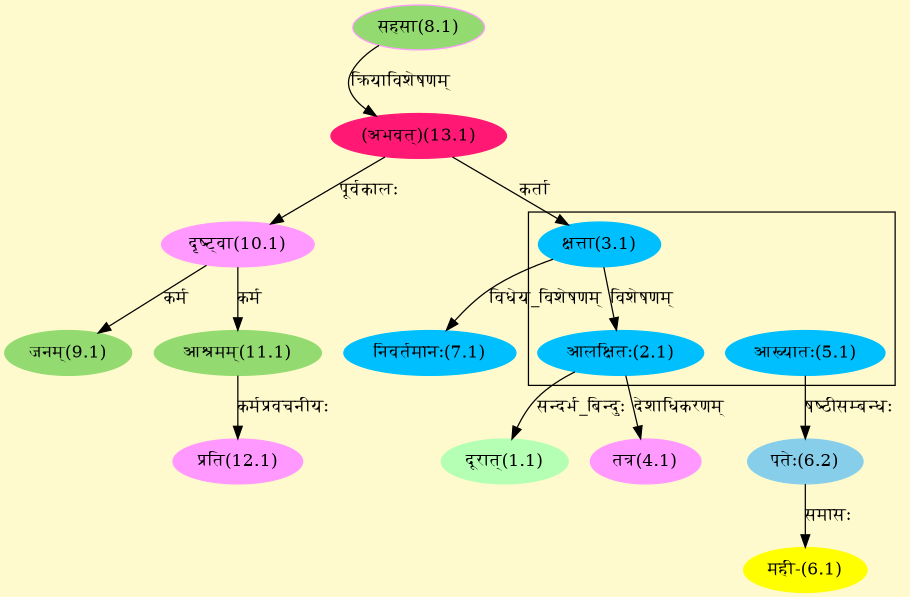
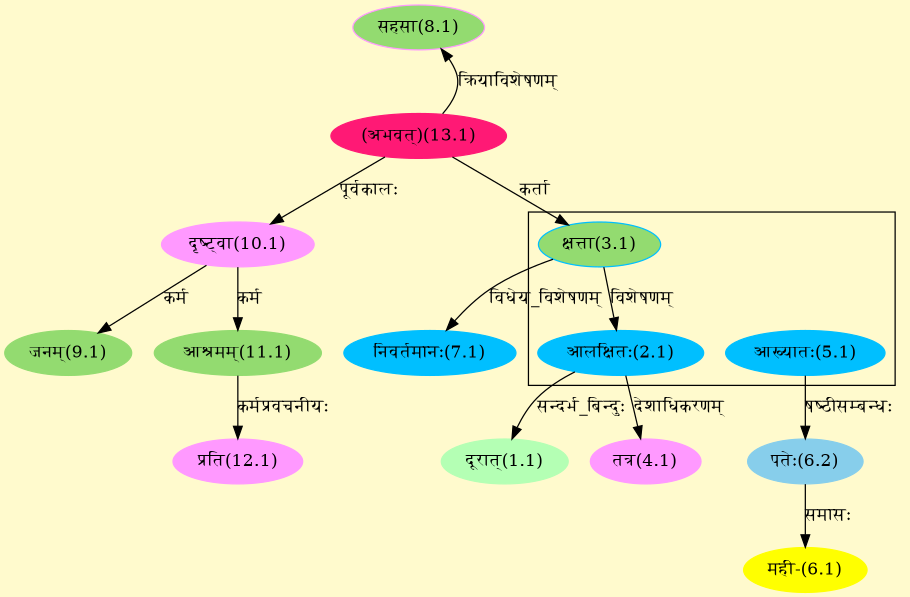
(350, 74) -> (457, 87)
(600, 244) -> (600, 244)
